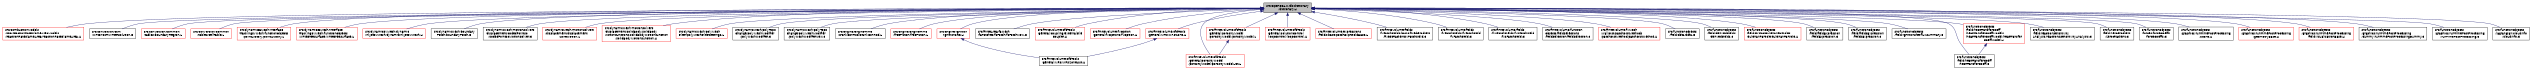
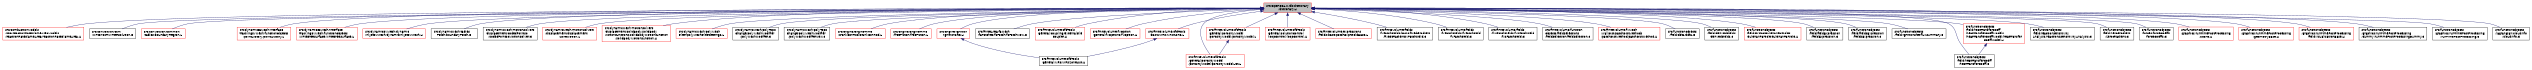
(1288, 8) -> (1288, 8)
(211, 34) -> none
(454, 34) -> (454, 34)
(860, 34) -> (860, 34)
(1167, 34) -> (1167, 34)
(2206, 34) -> (2206, 34)
